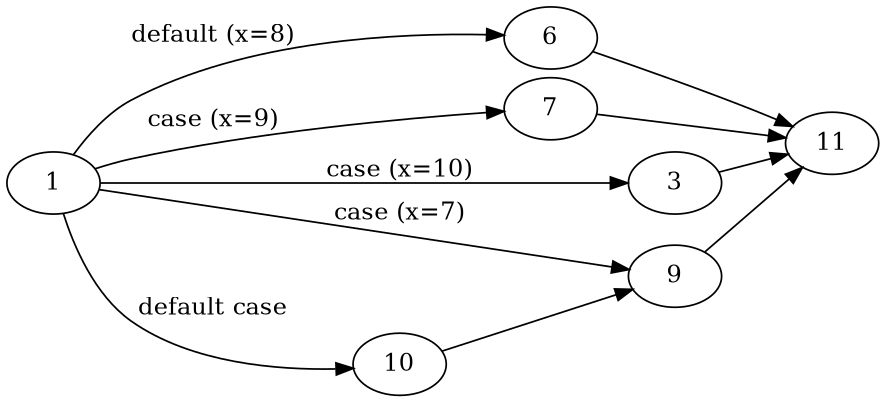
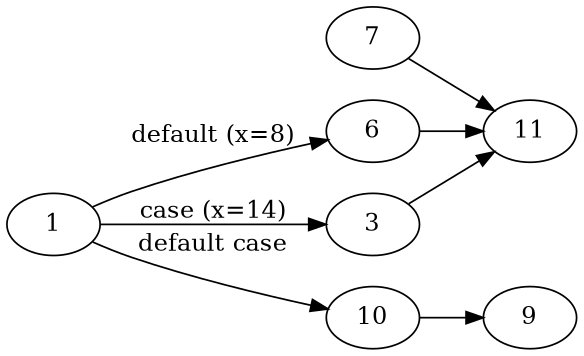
(290, 132) -> none
(400, 170) -> (213, 211)
(747, 215) -> none
(356, 228) -> none
